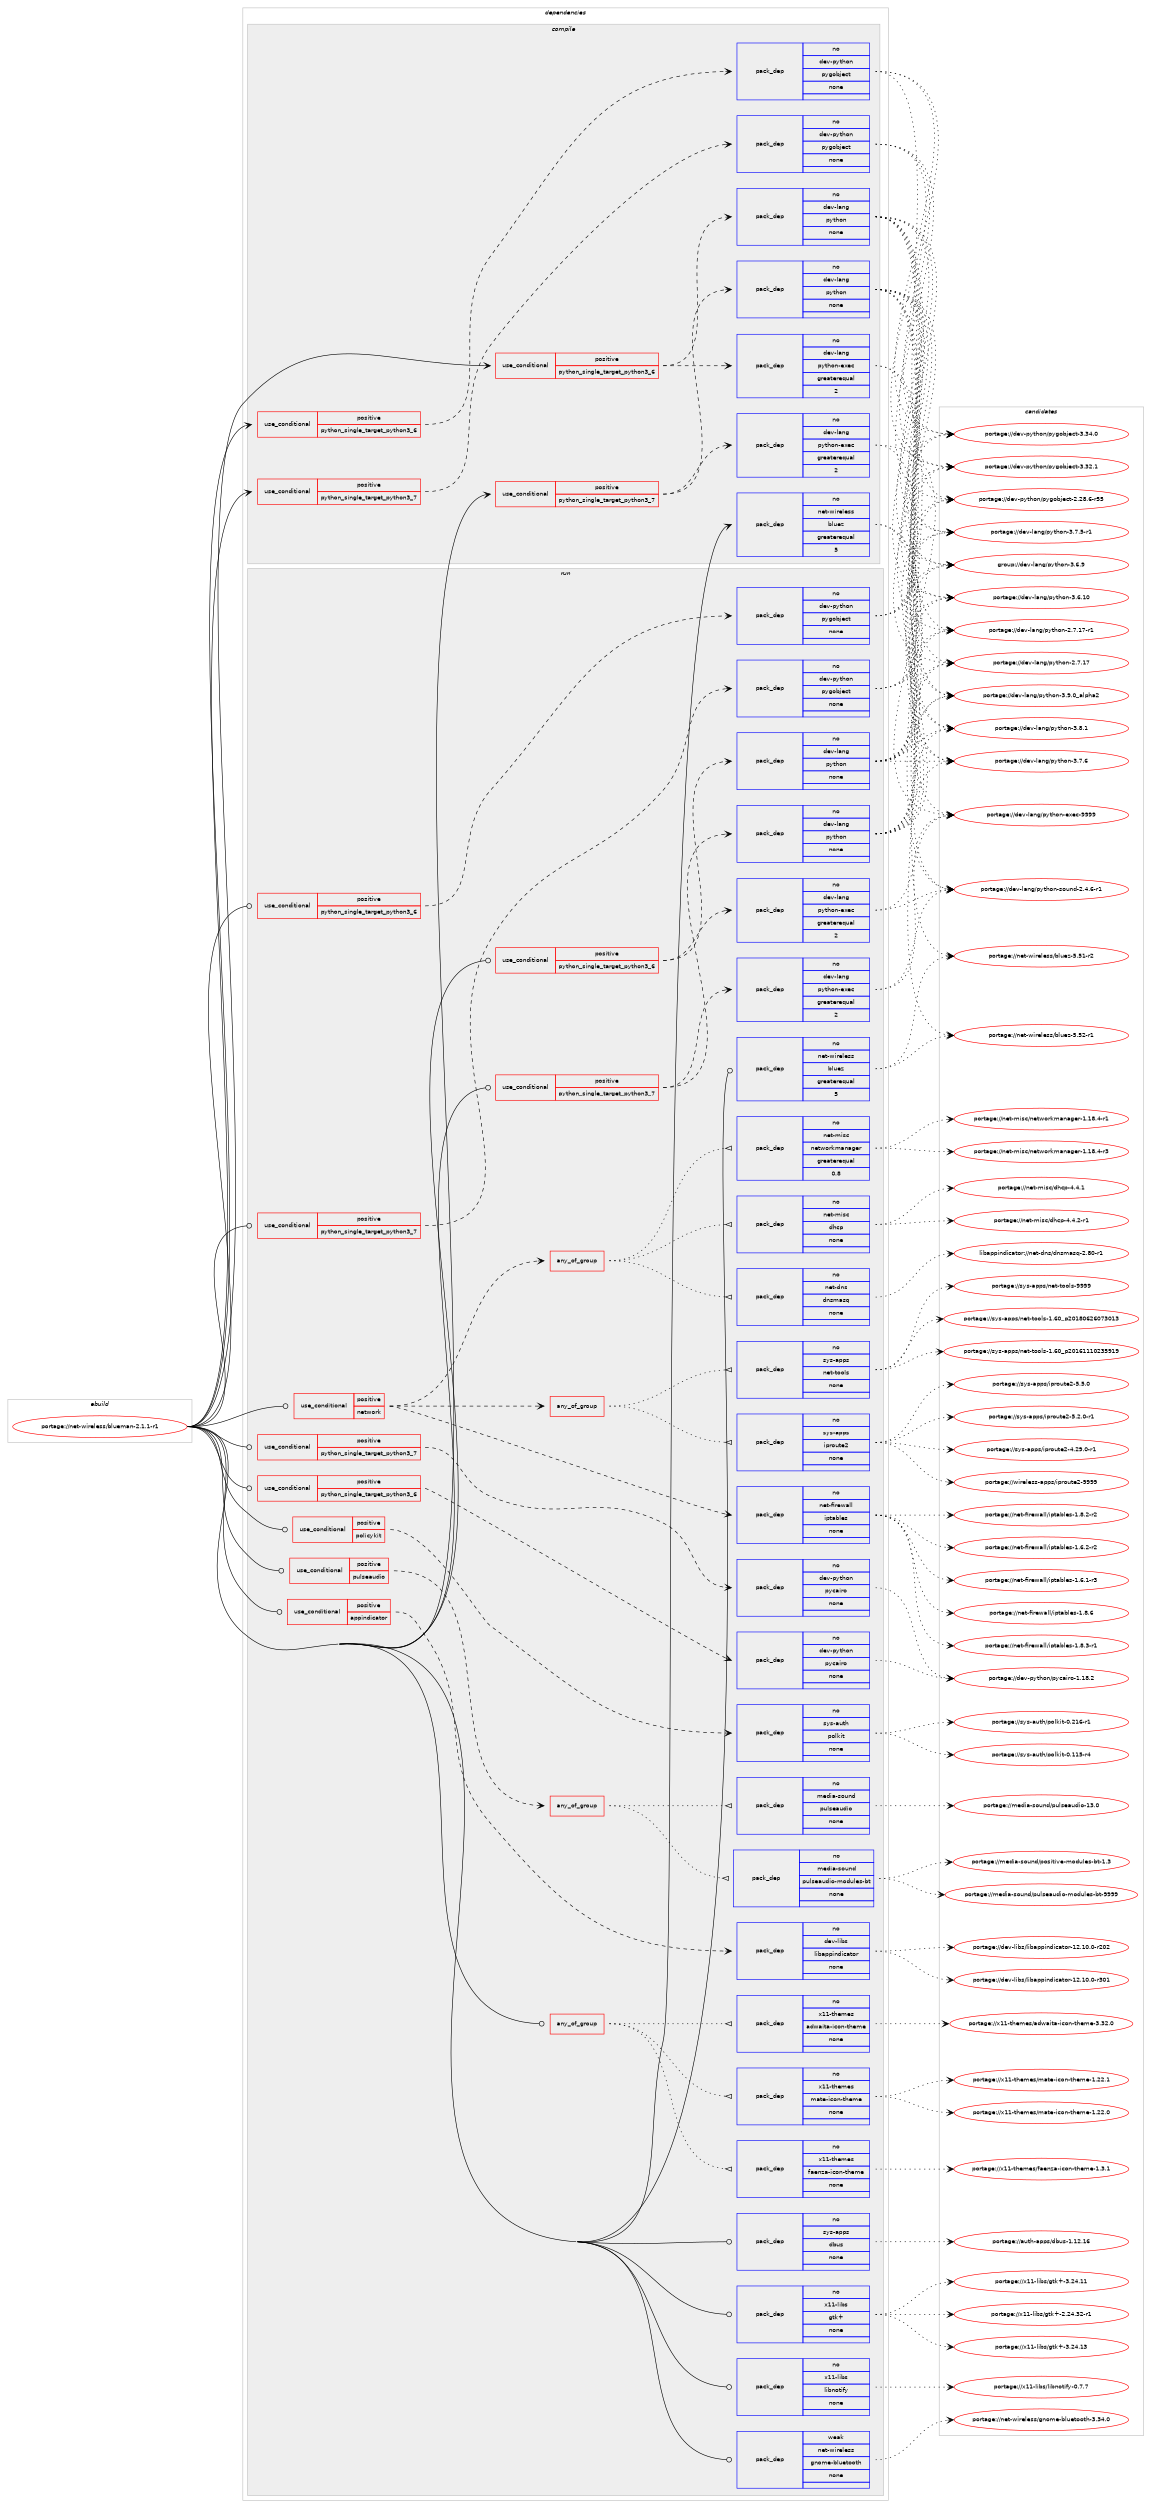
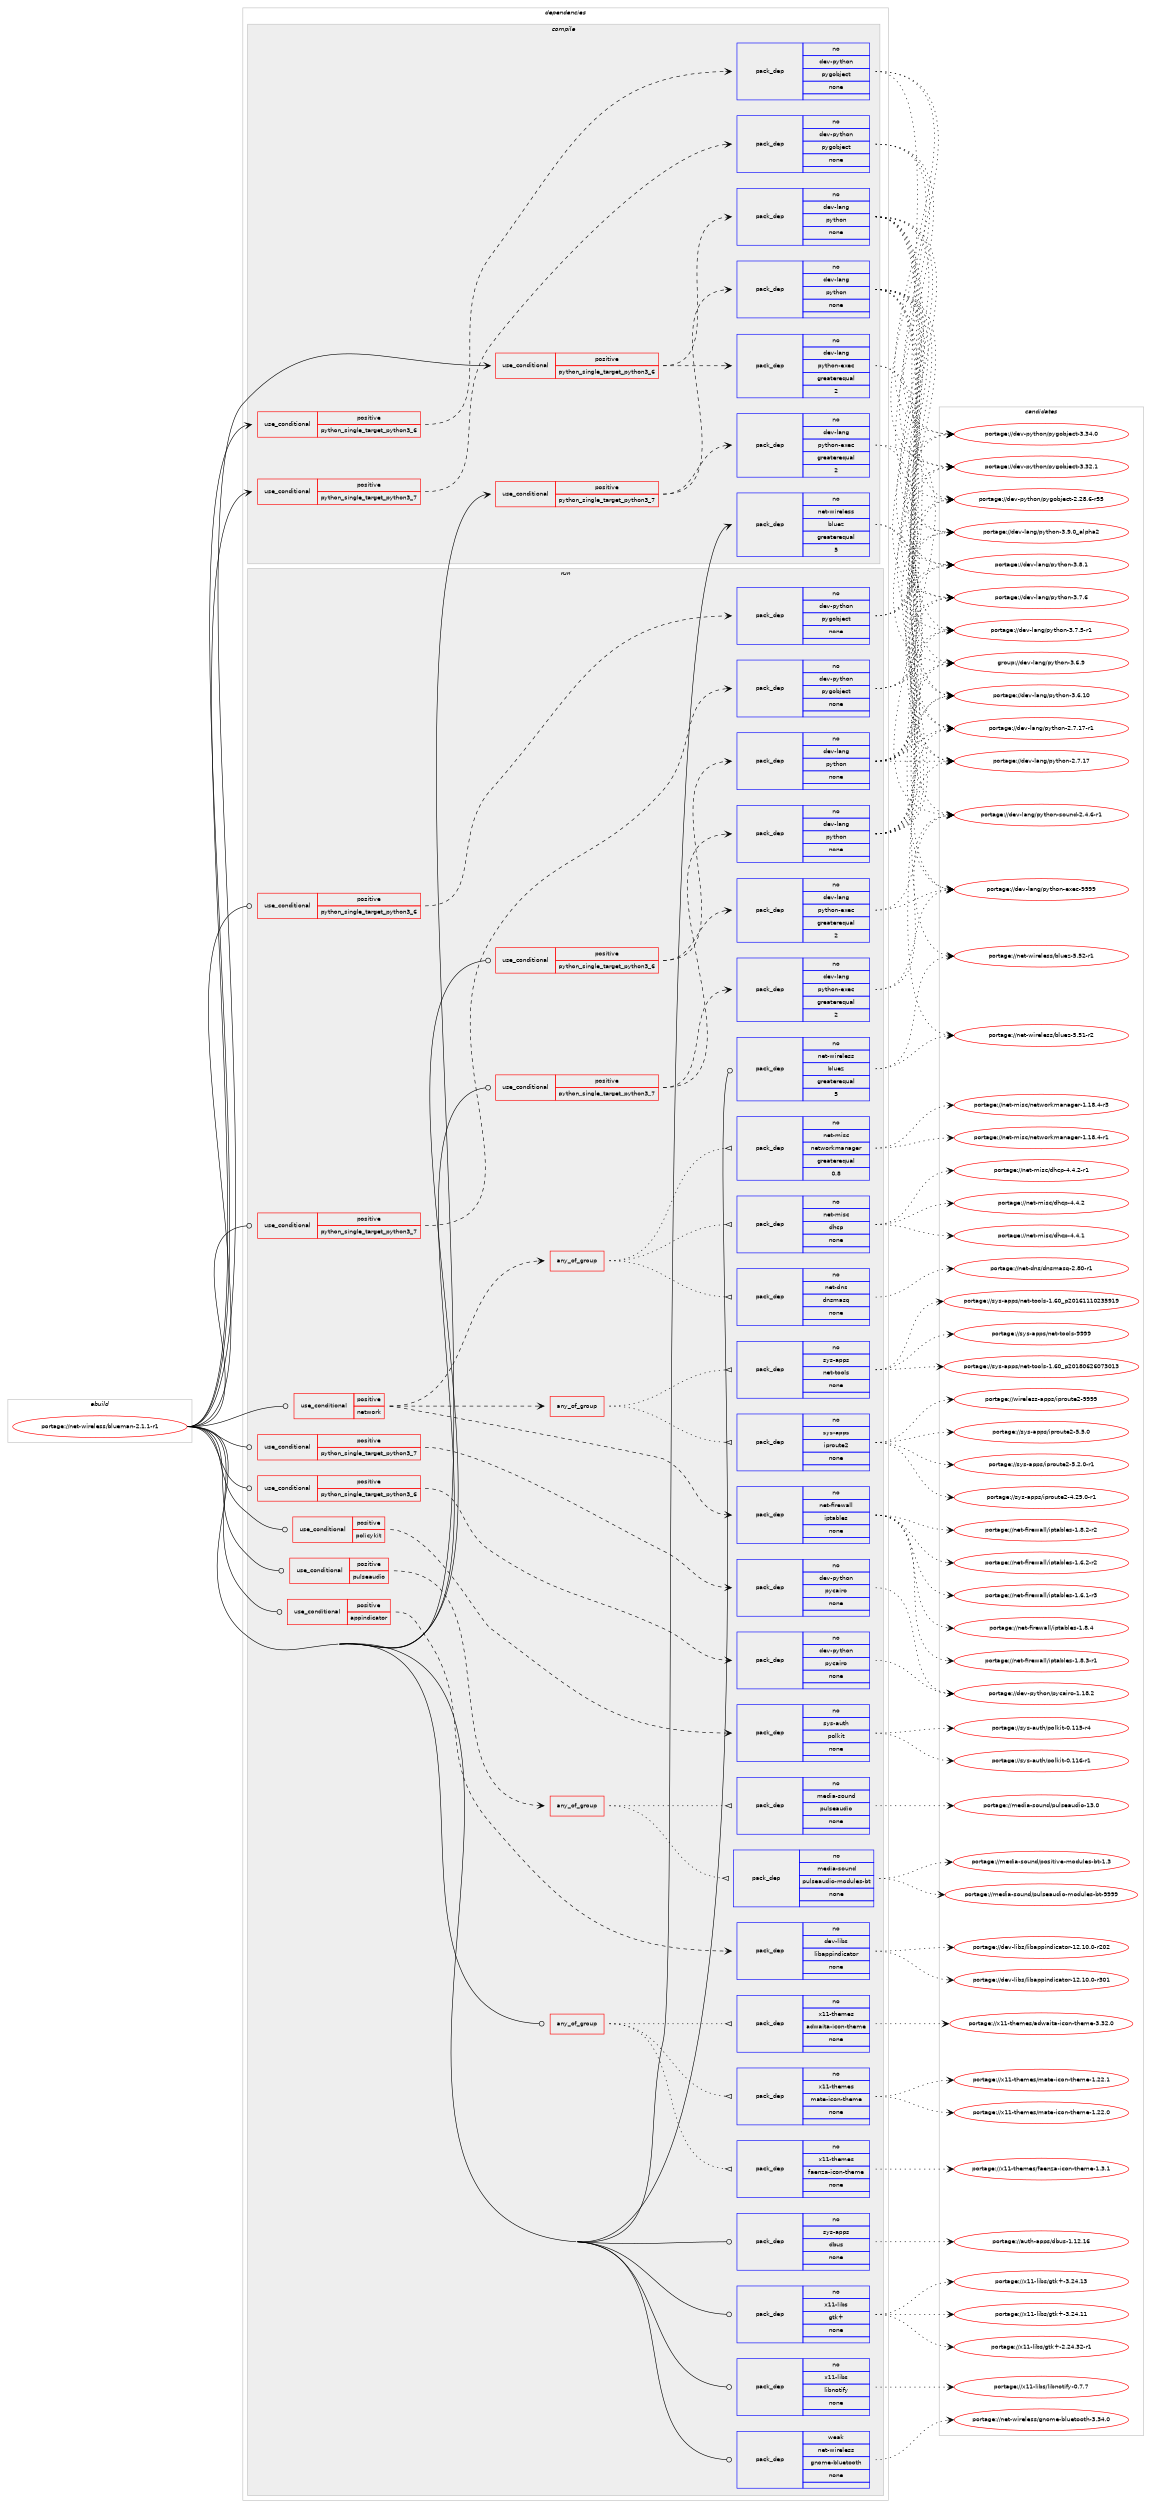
none -> (1041, 1203)
(1041, 1254) -> (1041, 1269)
(1041, 1613) -> (1041, 1628)
(1041, 1722) -> (1041, 1761)
